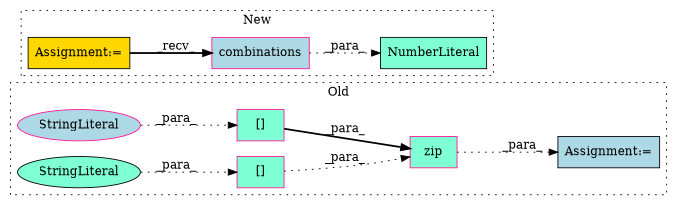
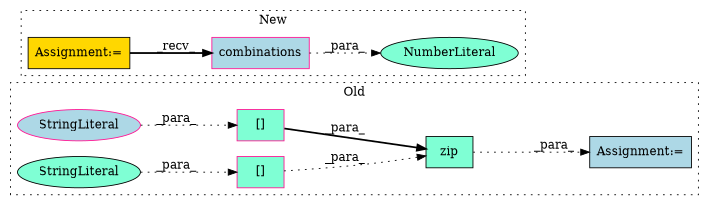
(434, 53) -> (449, 53)
(434, 152) -> (449, 152)
